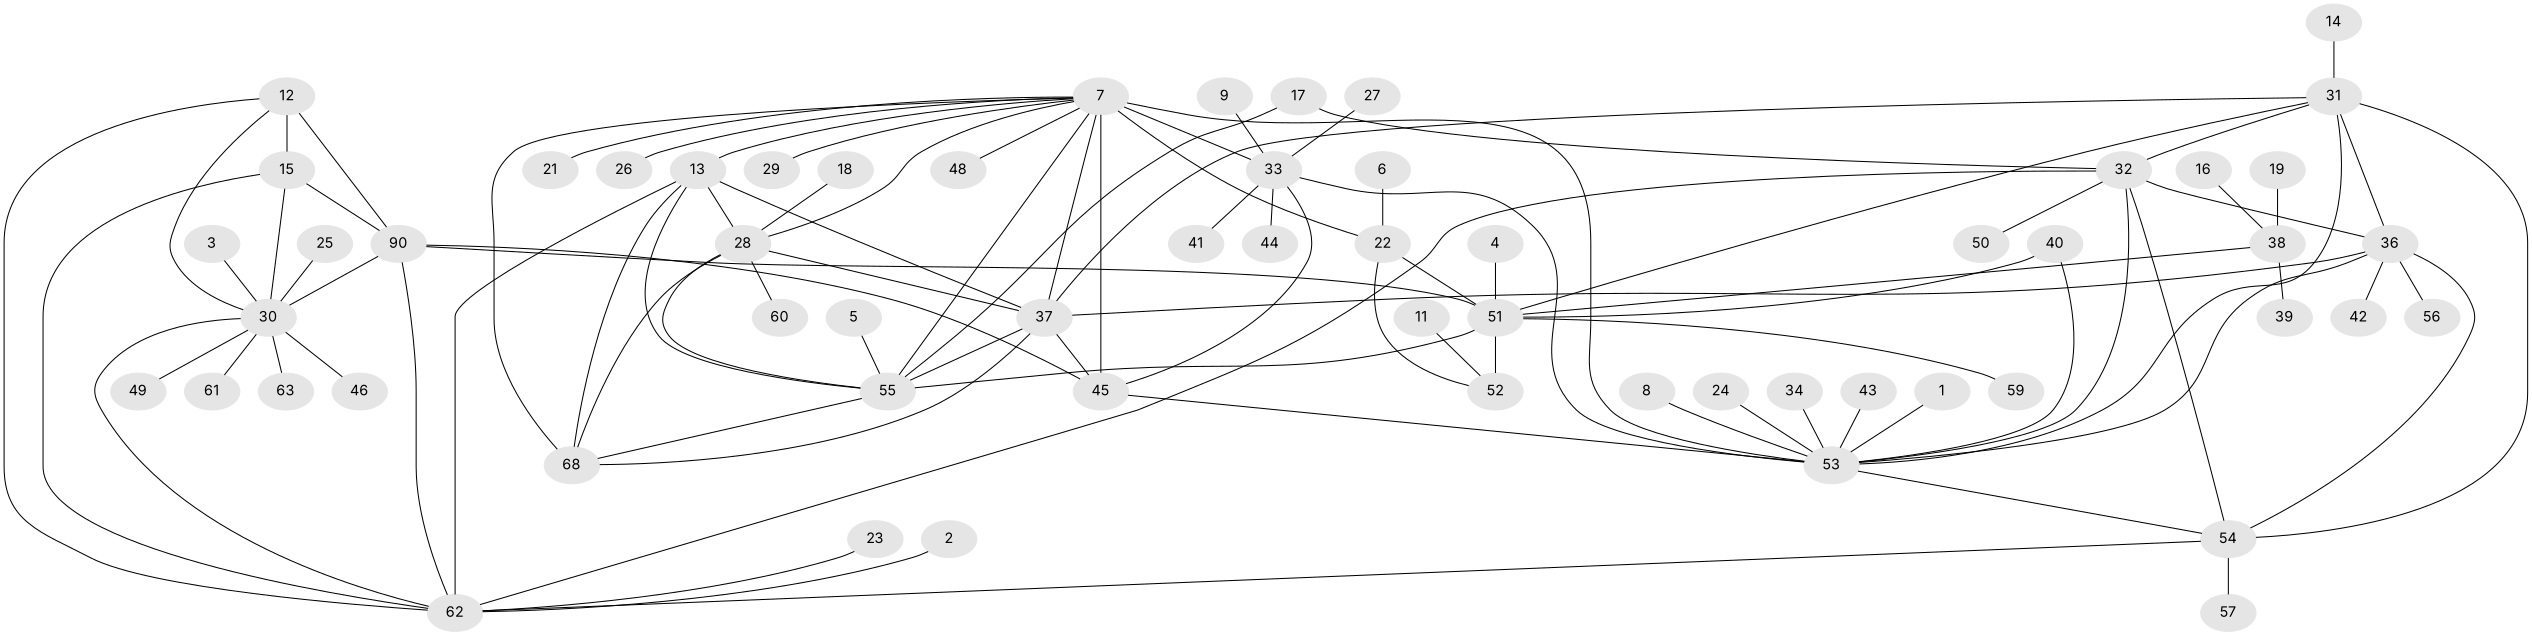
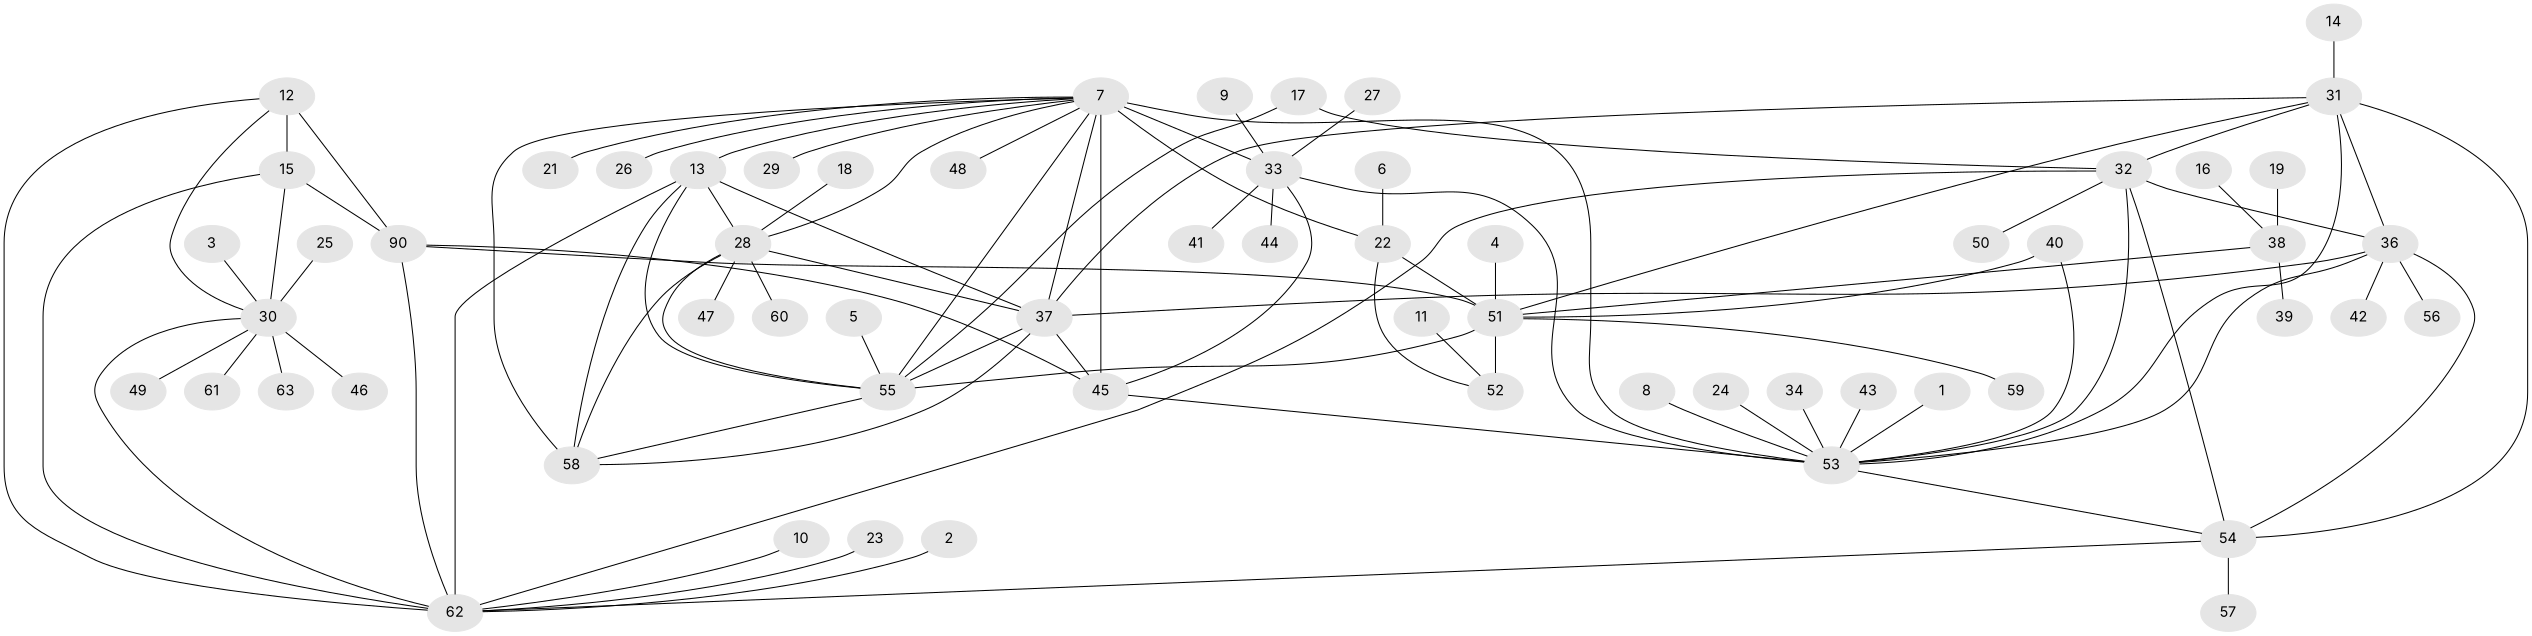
(334, 281) -> none
none -> (706, 318)
(572, 465) -> (572, 465)
none -> (802, 539)
